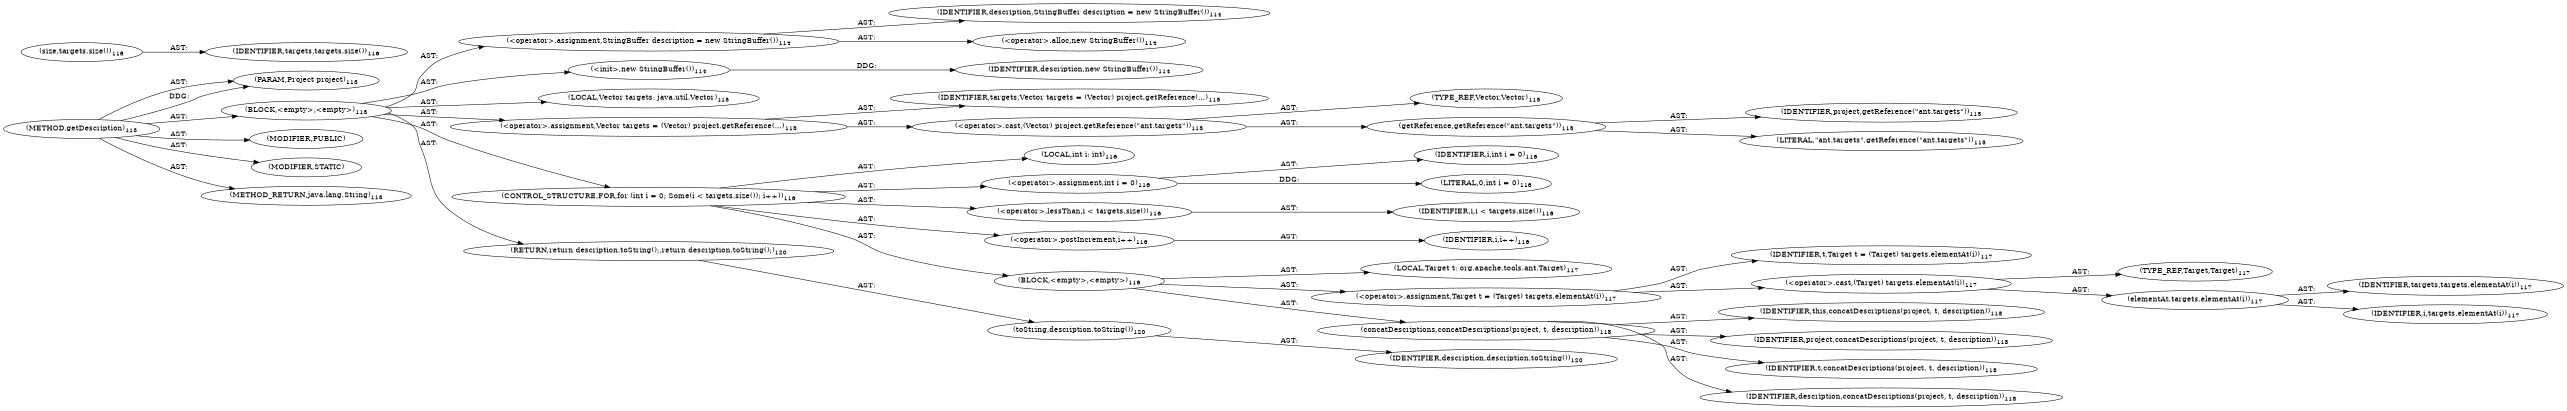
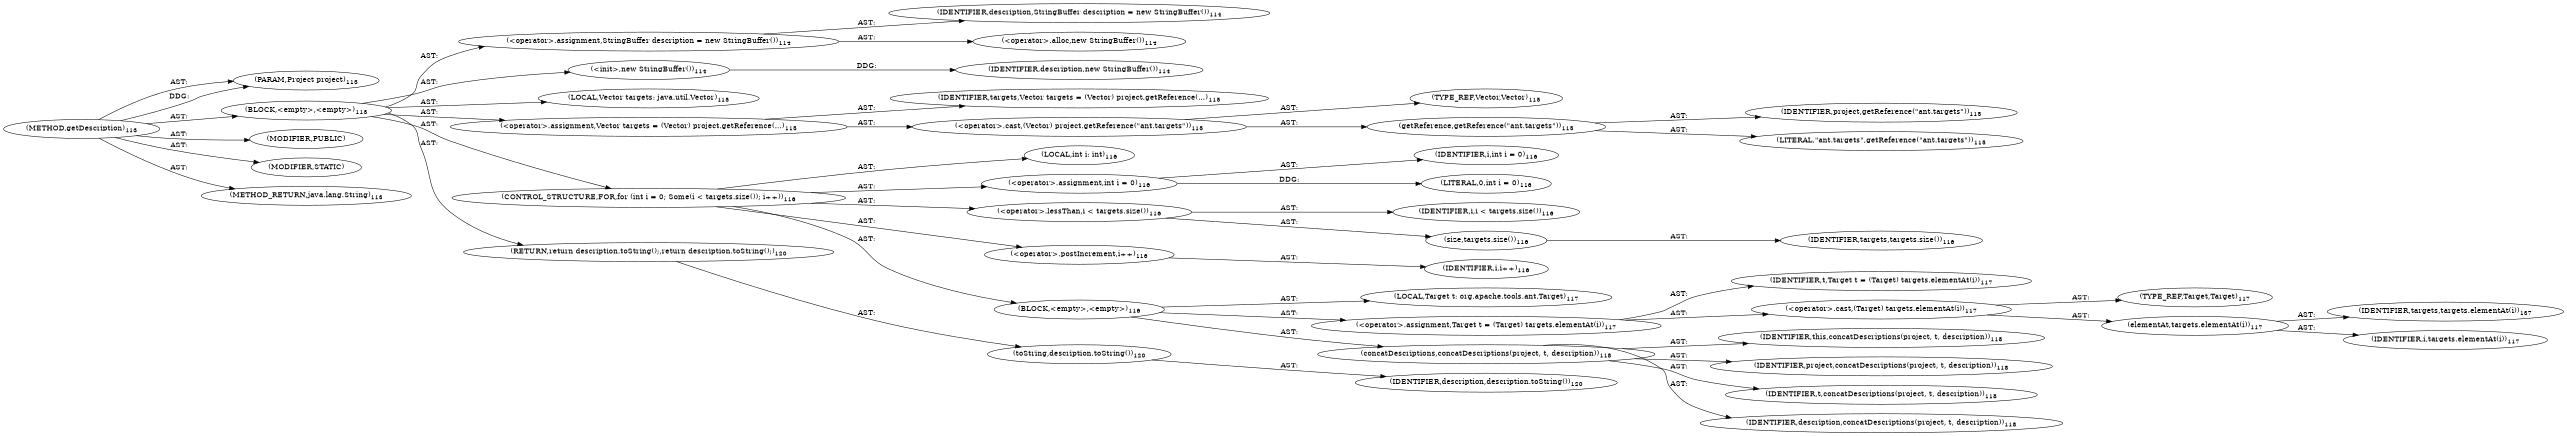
none -> (1296, 227)
(2526, 285) -> (2526, 311)
